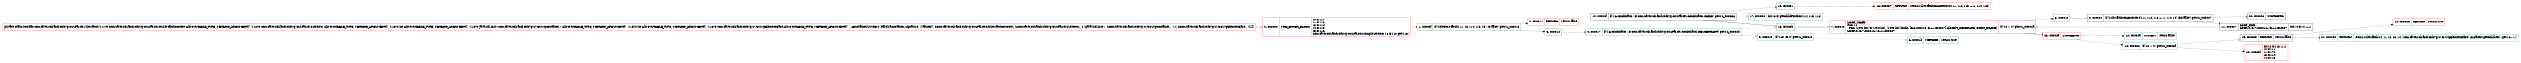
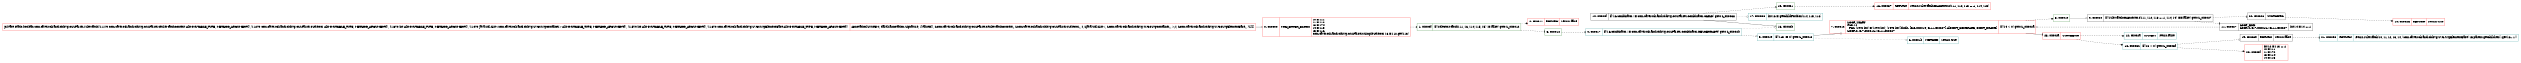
(1319, 26) -> (1319, 26)
(1811, 27) -> (1827, 34)
(2342, 30) -> (2338, 19)
(1532, 31) -> (1532, 31)
